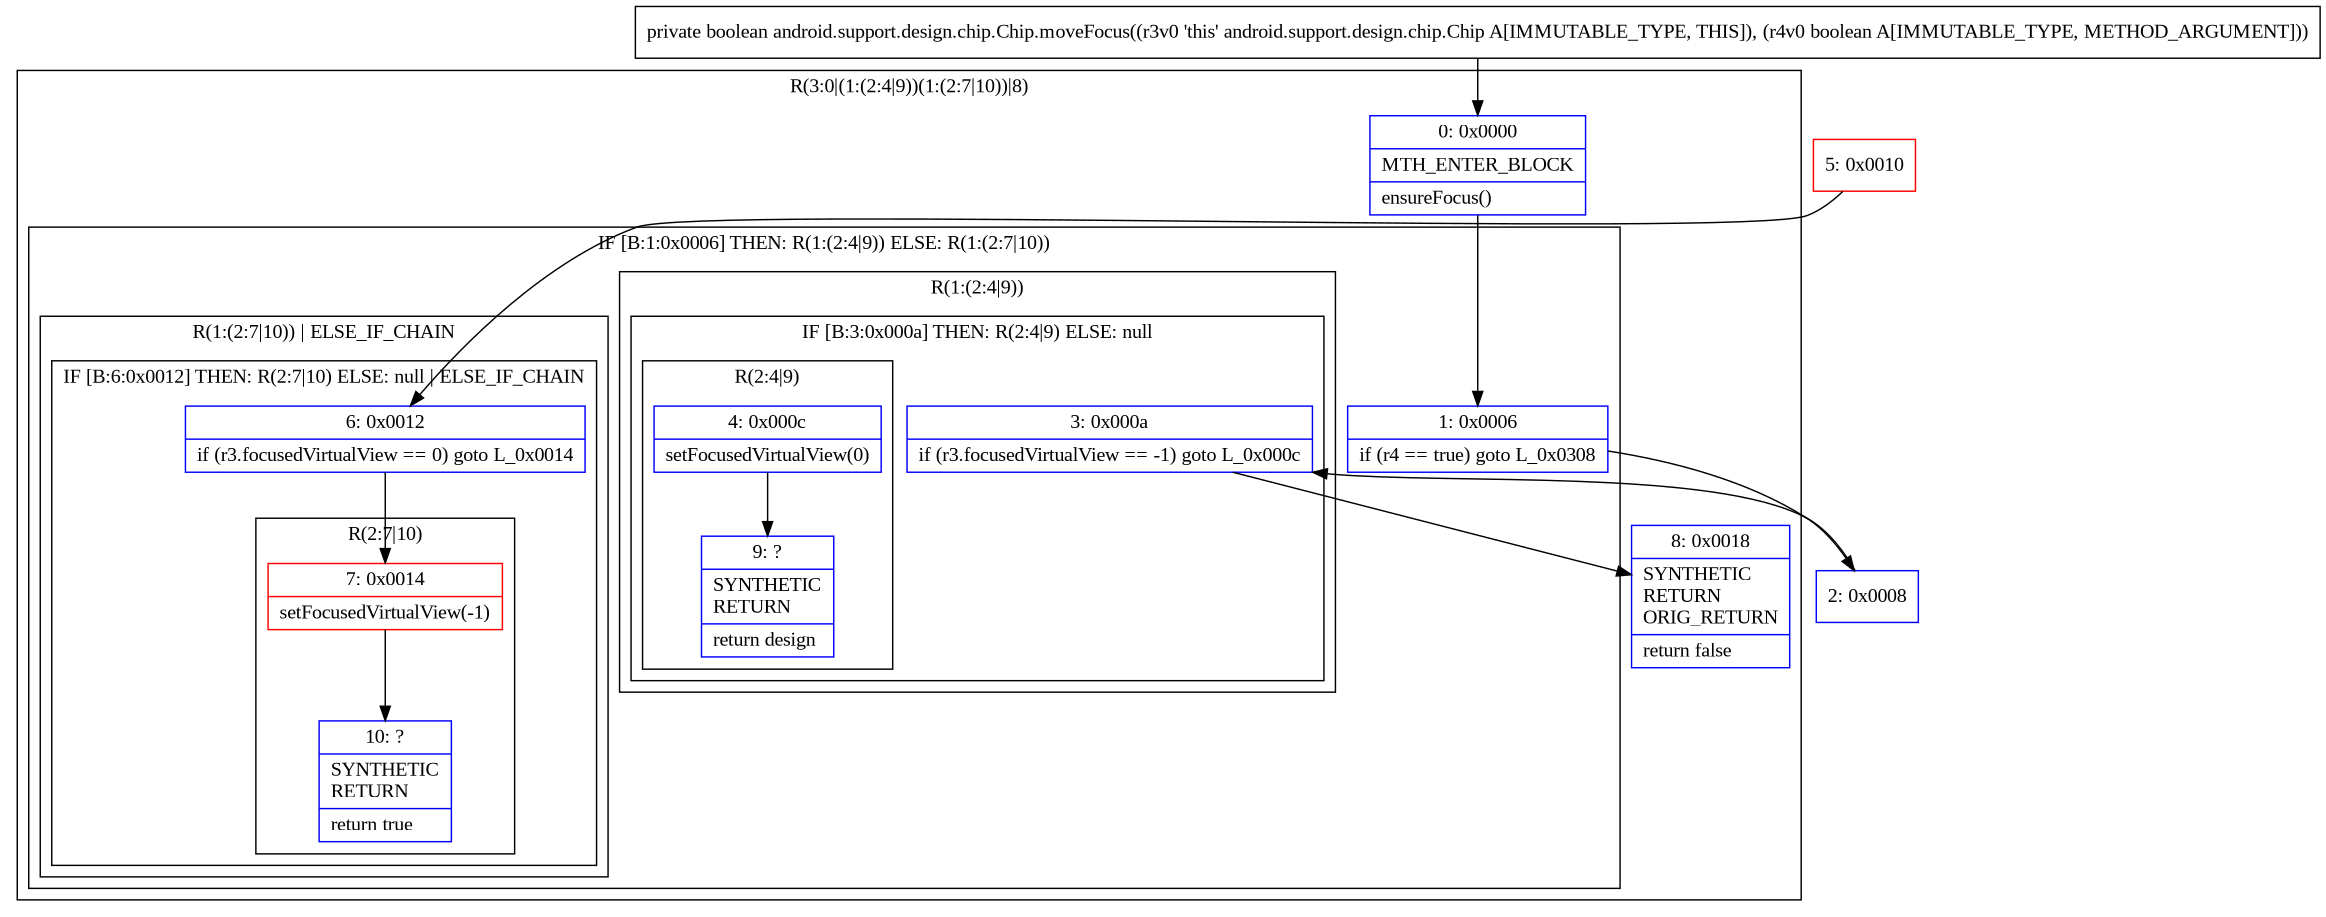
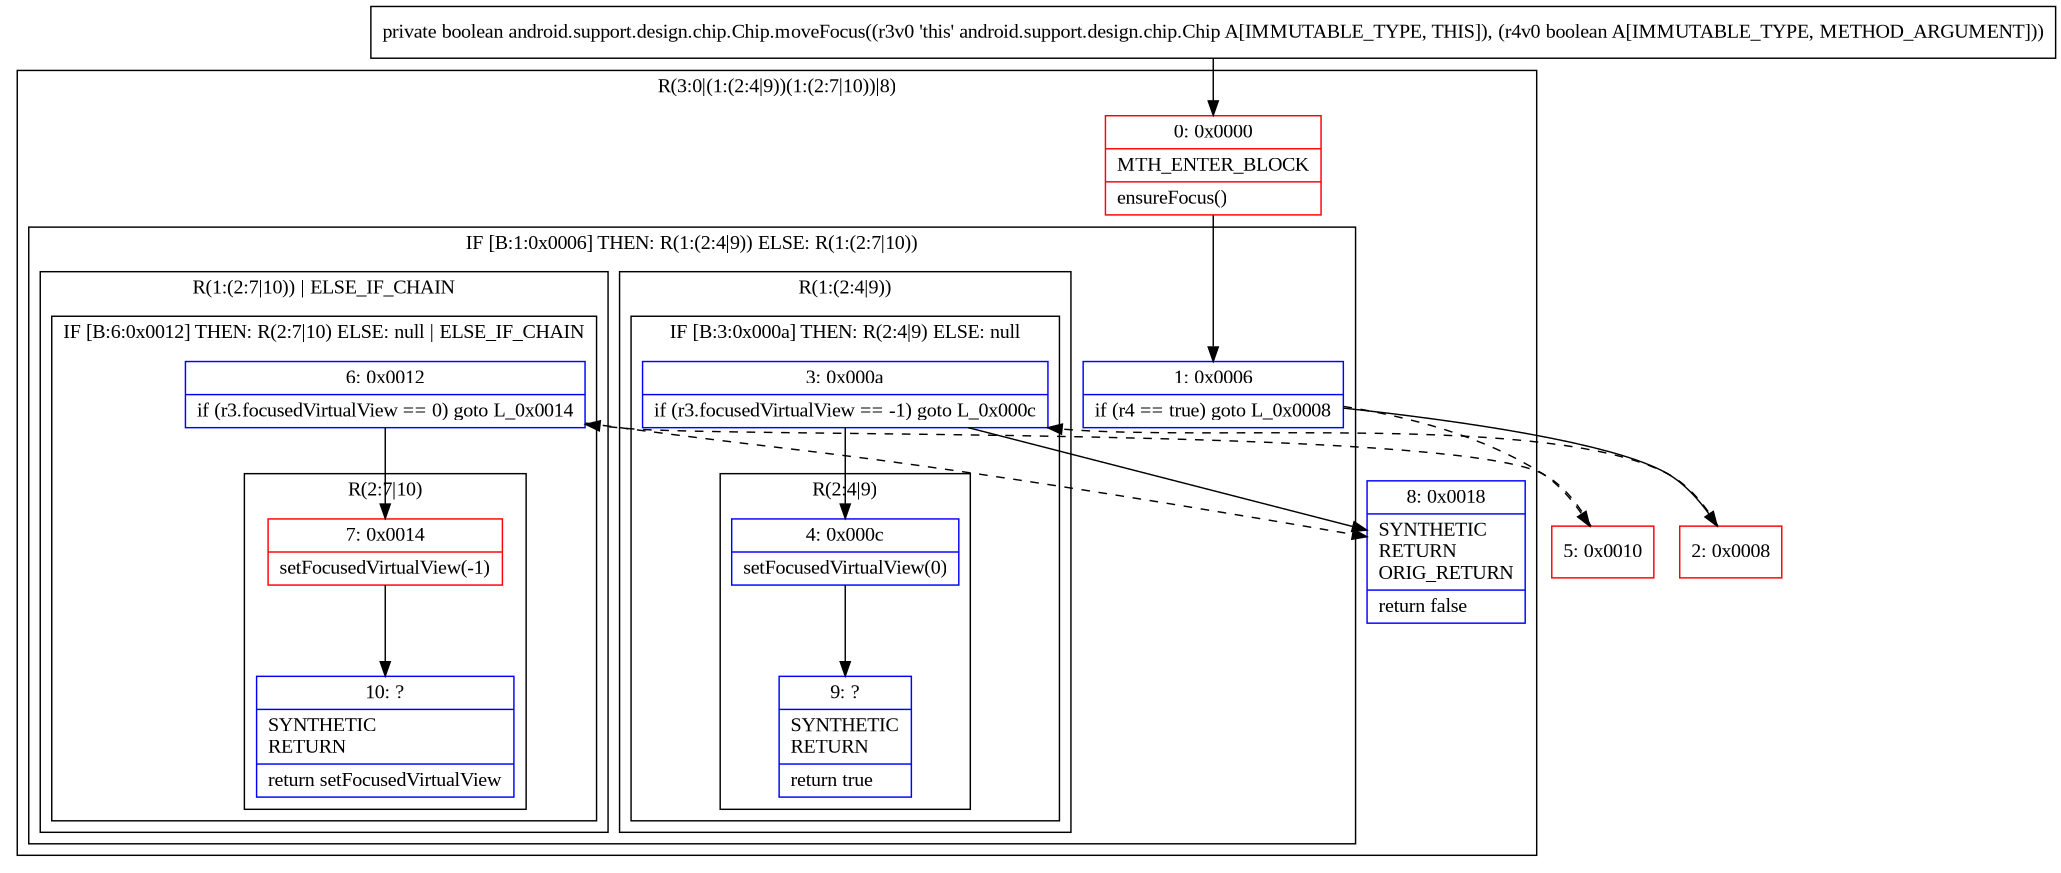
(1478, 165) -> (1213, 165)
(1105, 220) -> (1261, 442)
none -> (1498, 450)
(1478, 455) -> (1213, 410)
none -> (989, 476)
none -> (845, 483)
(1605, 483) -> (1404, 434)
(1867, 597) -> (1731, 552)
(765, 640) -> (832, 780)
(372, 824) -> (385, 780)
